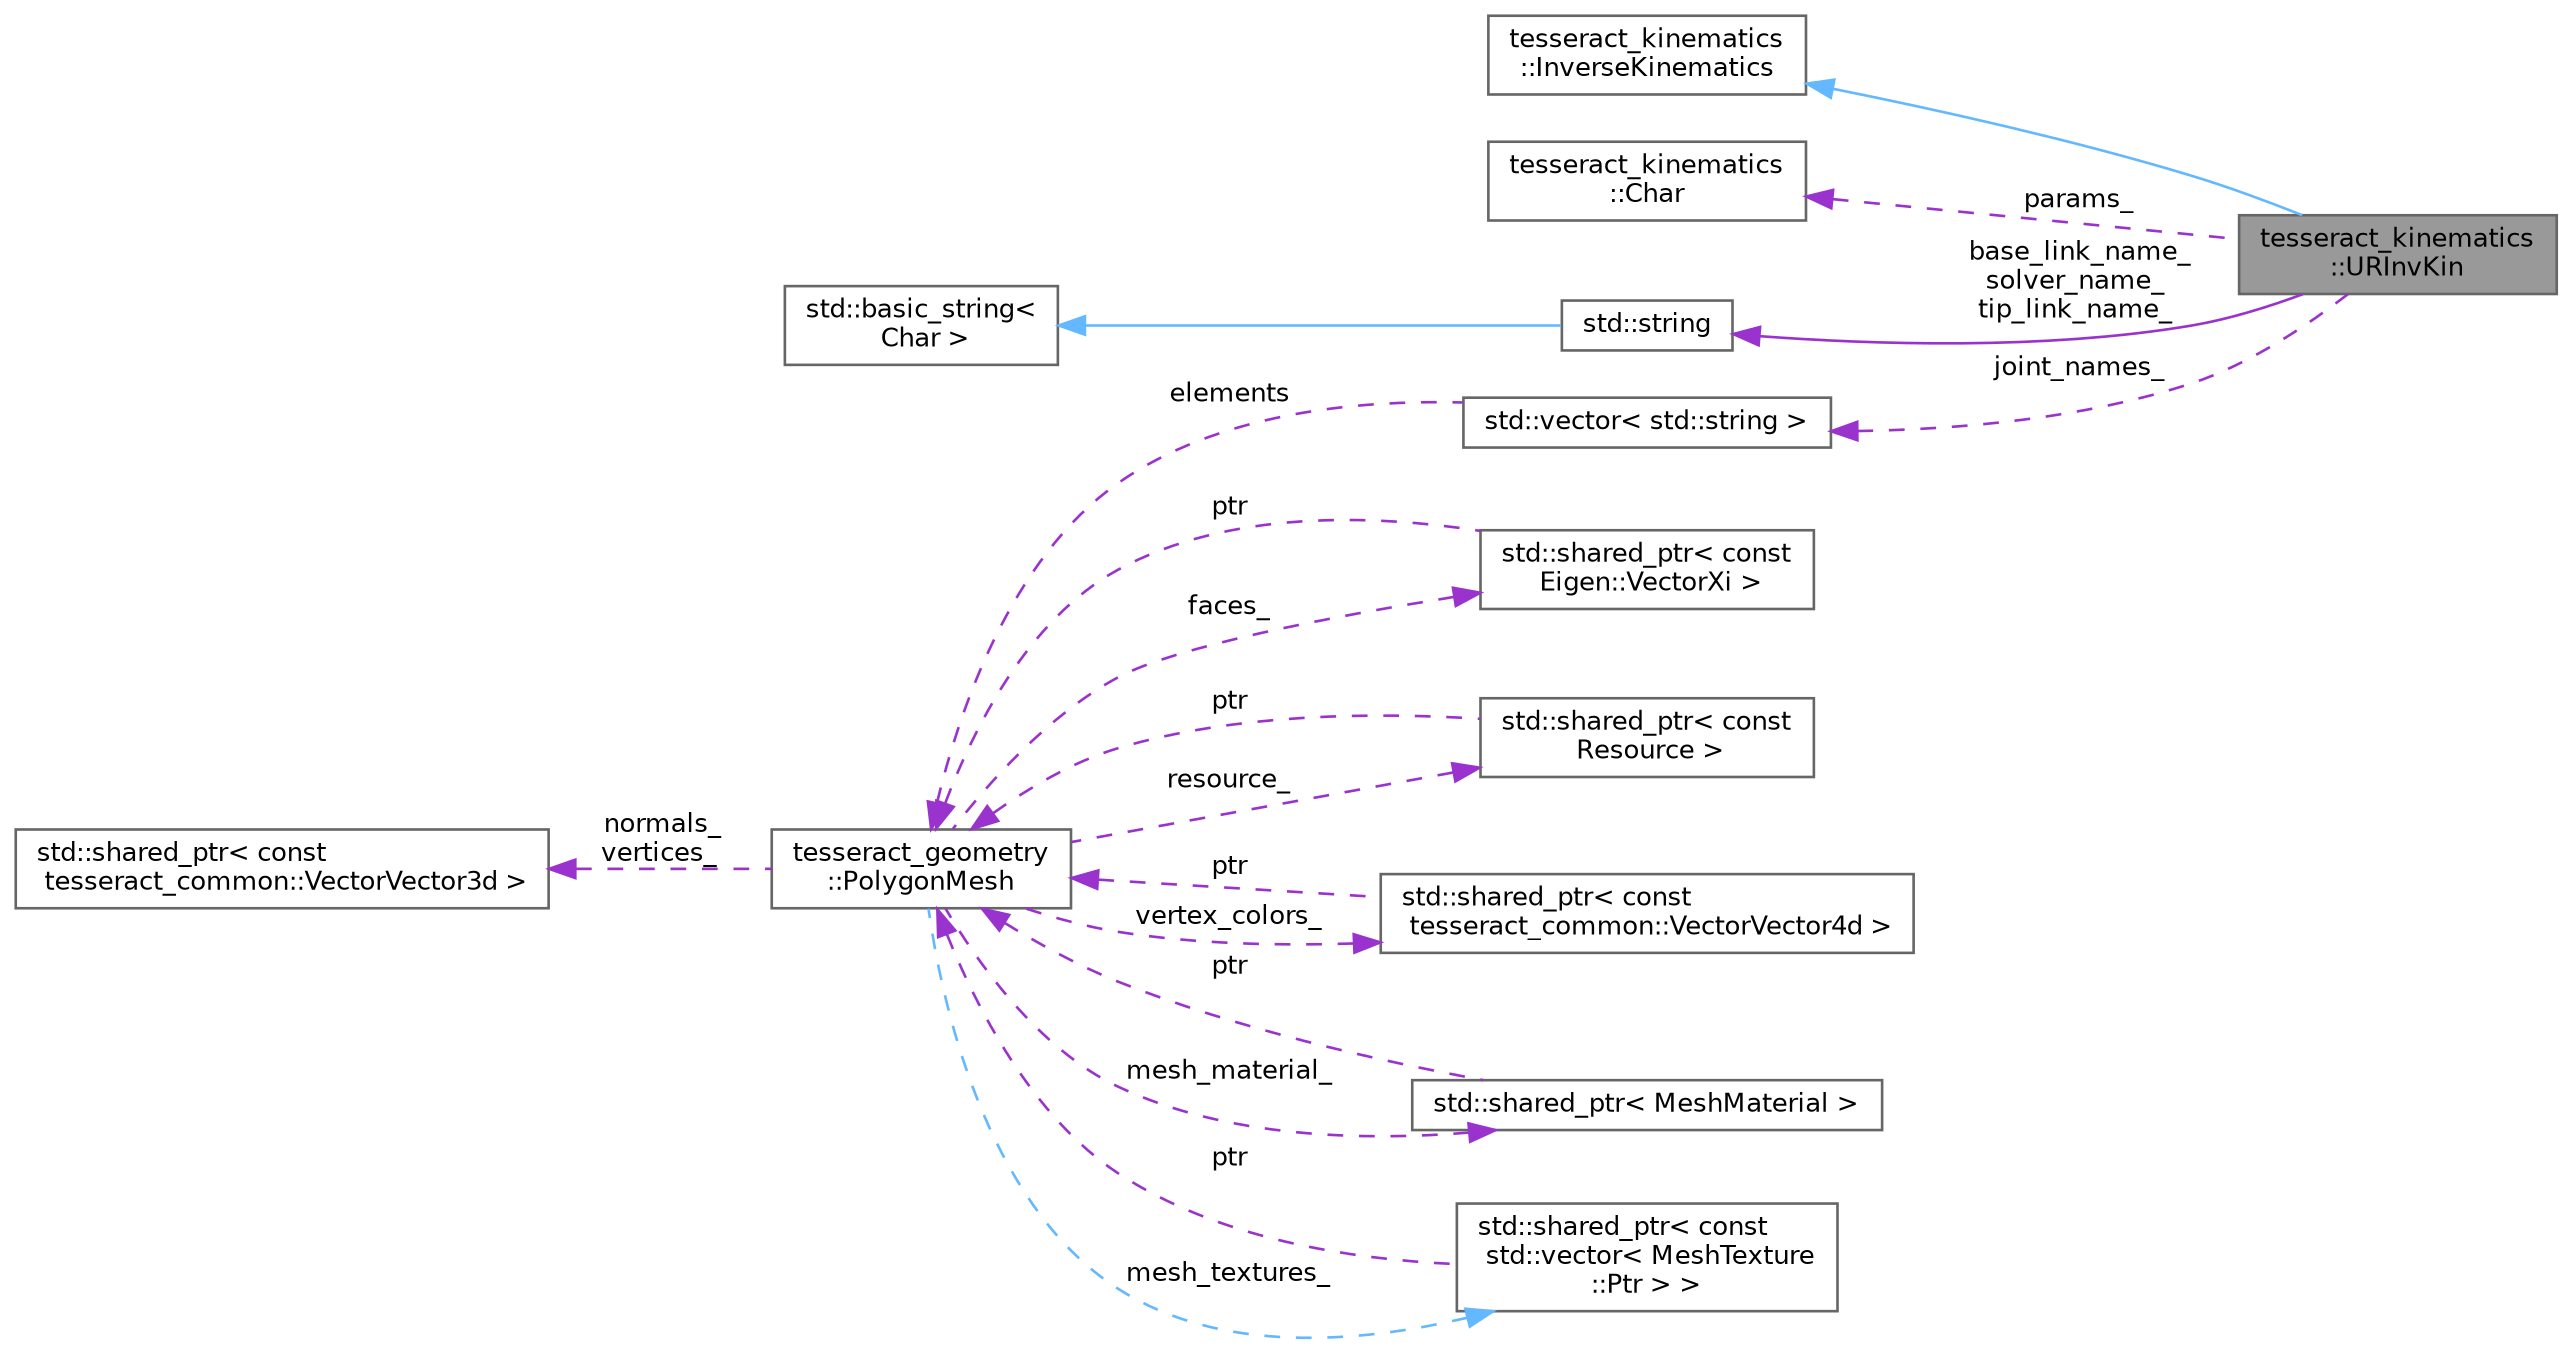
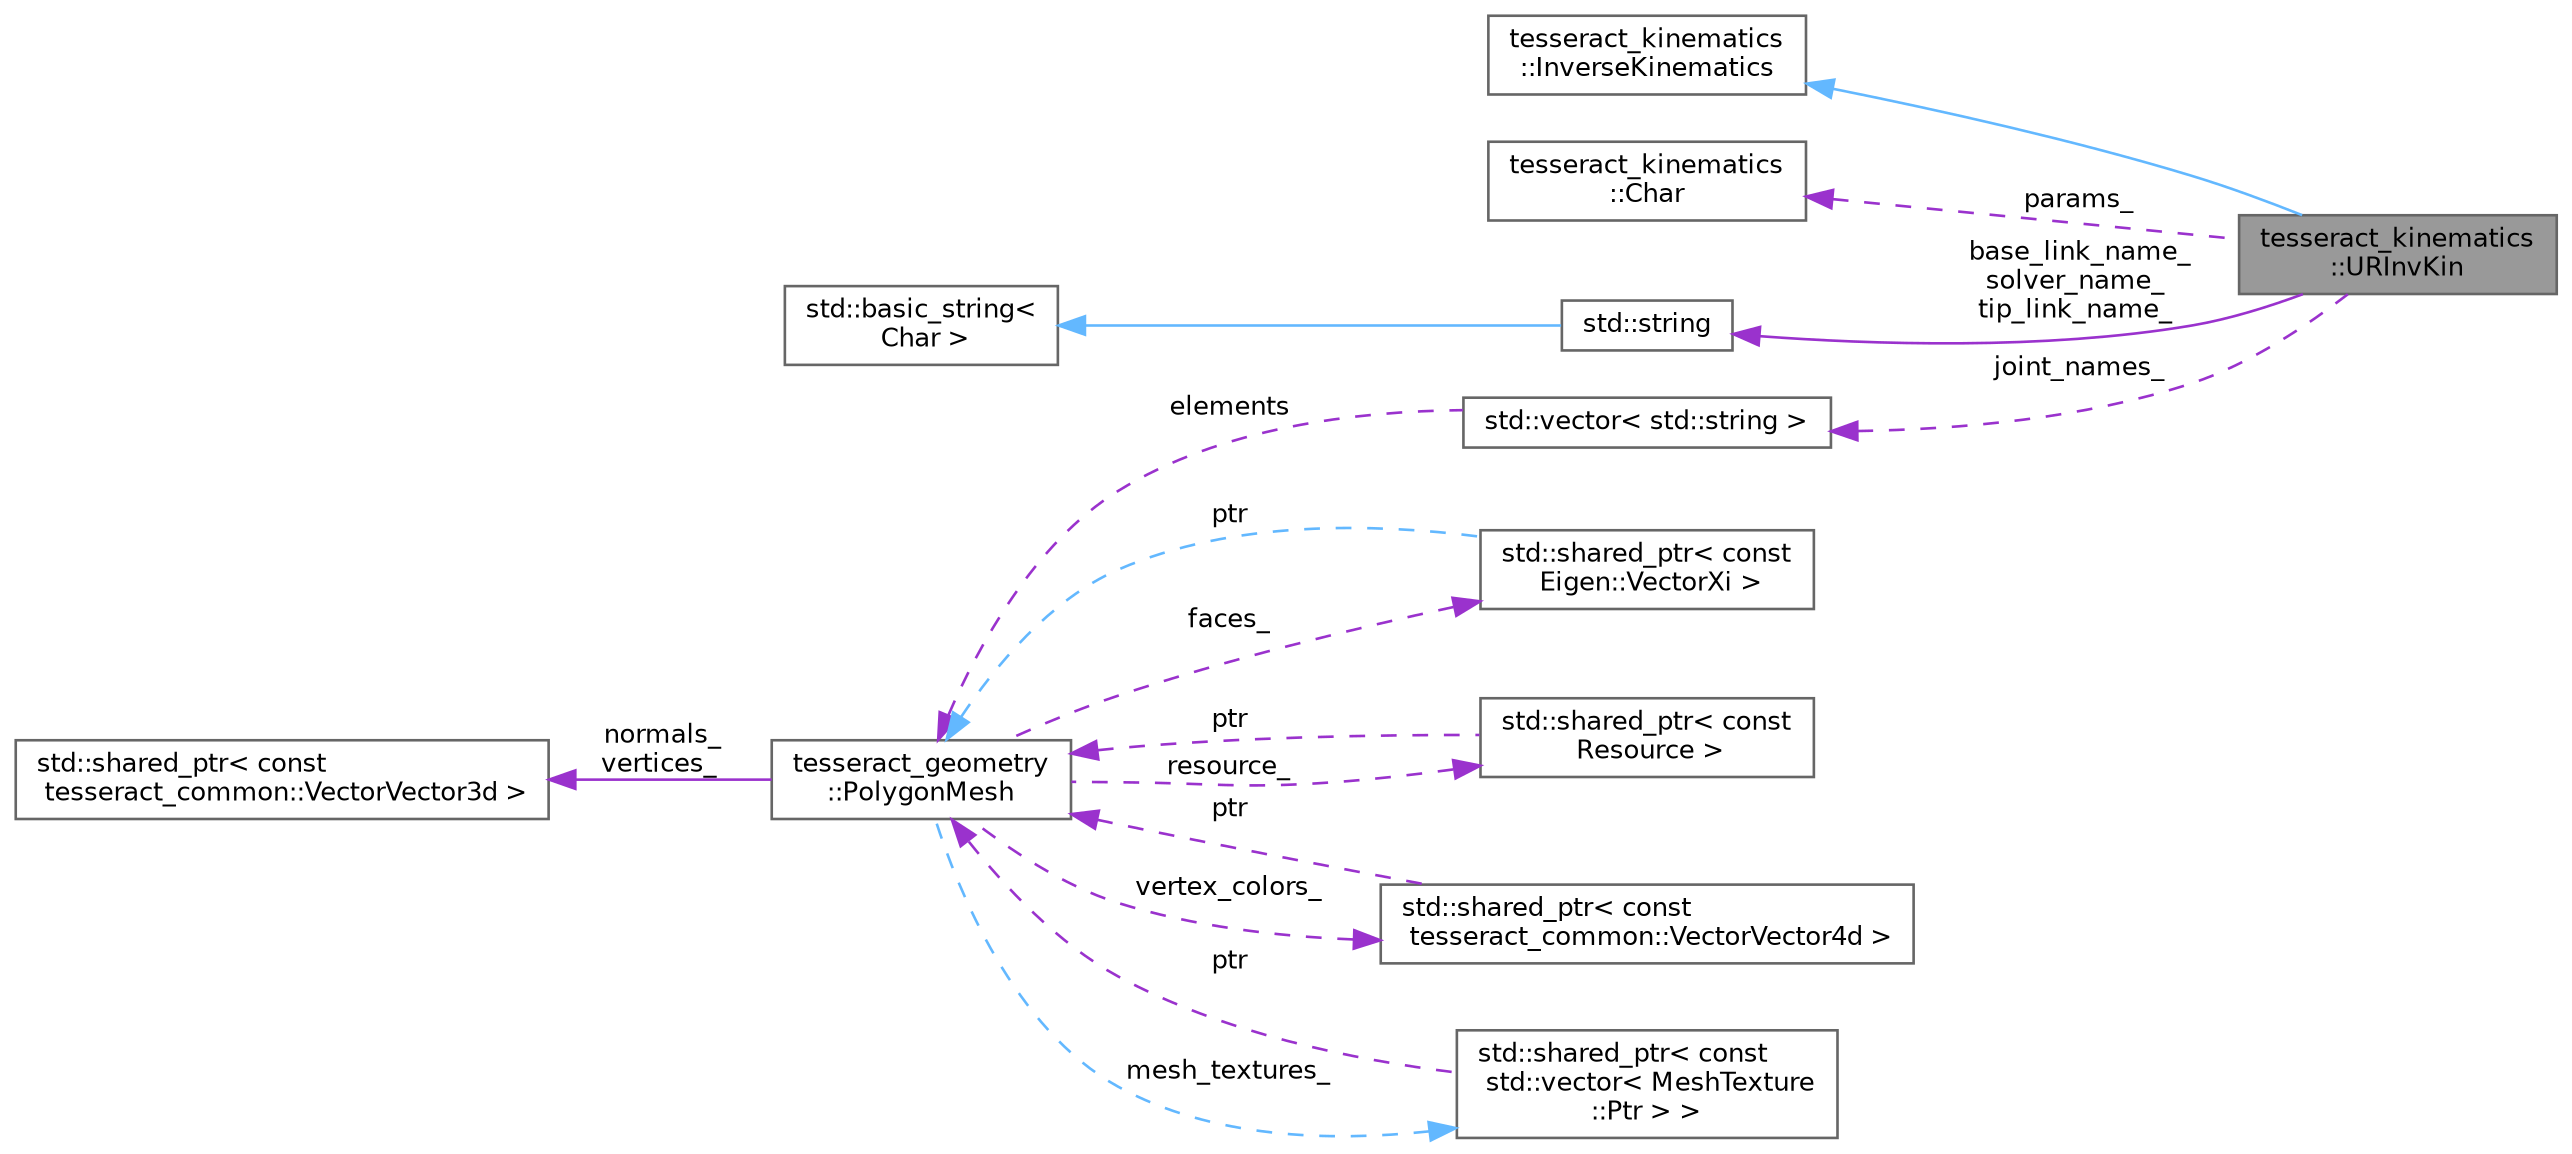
(1152, 554) -> (1189, 546)
(674, 869) -> (674, 780)
(1647, 1105) -> none
